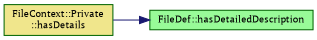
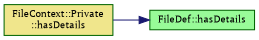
(231, 20) -> (202, 20)
